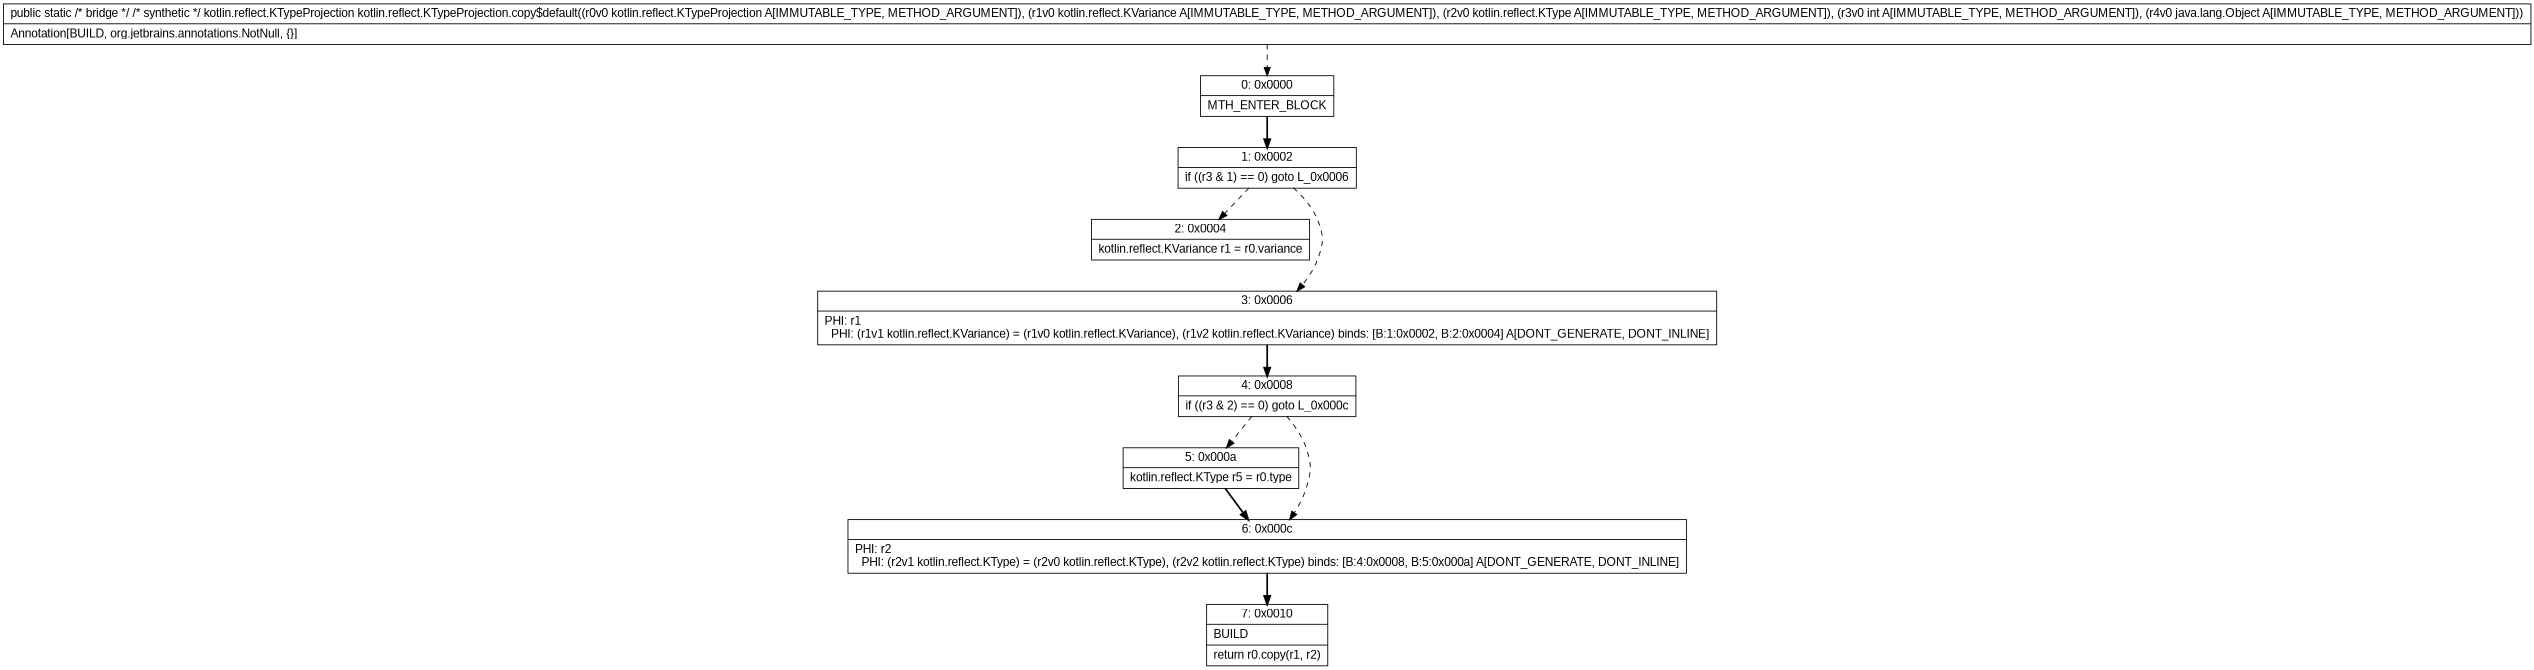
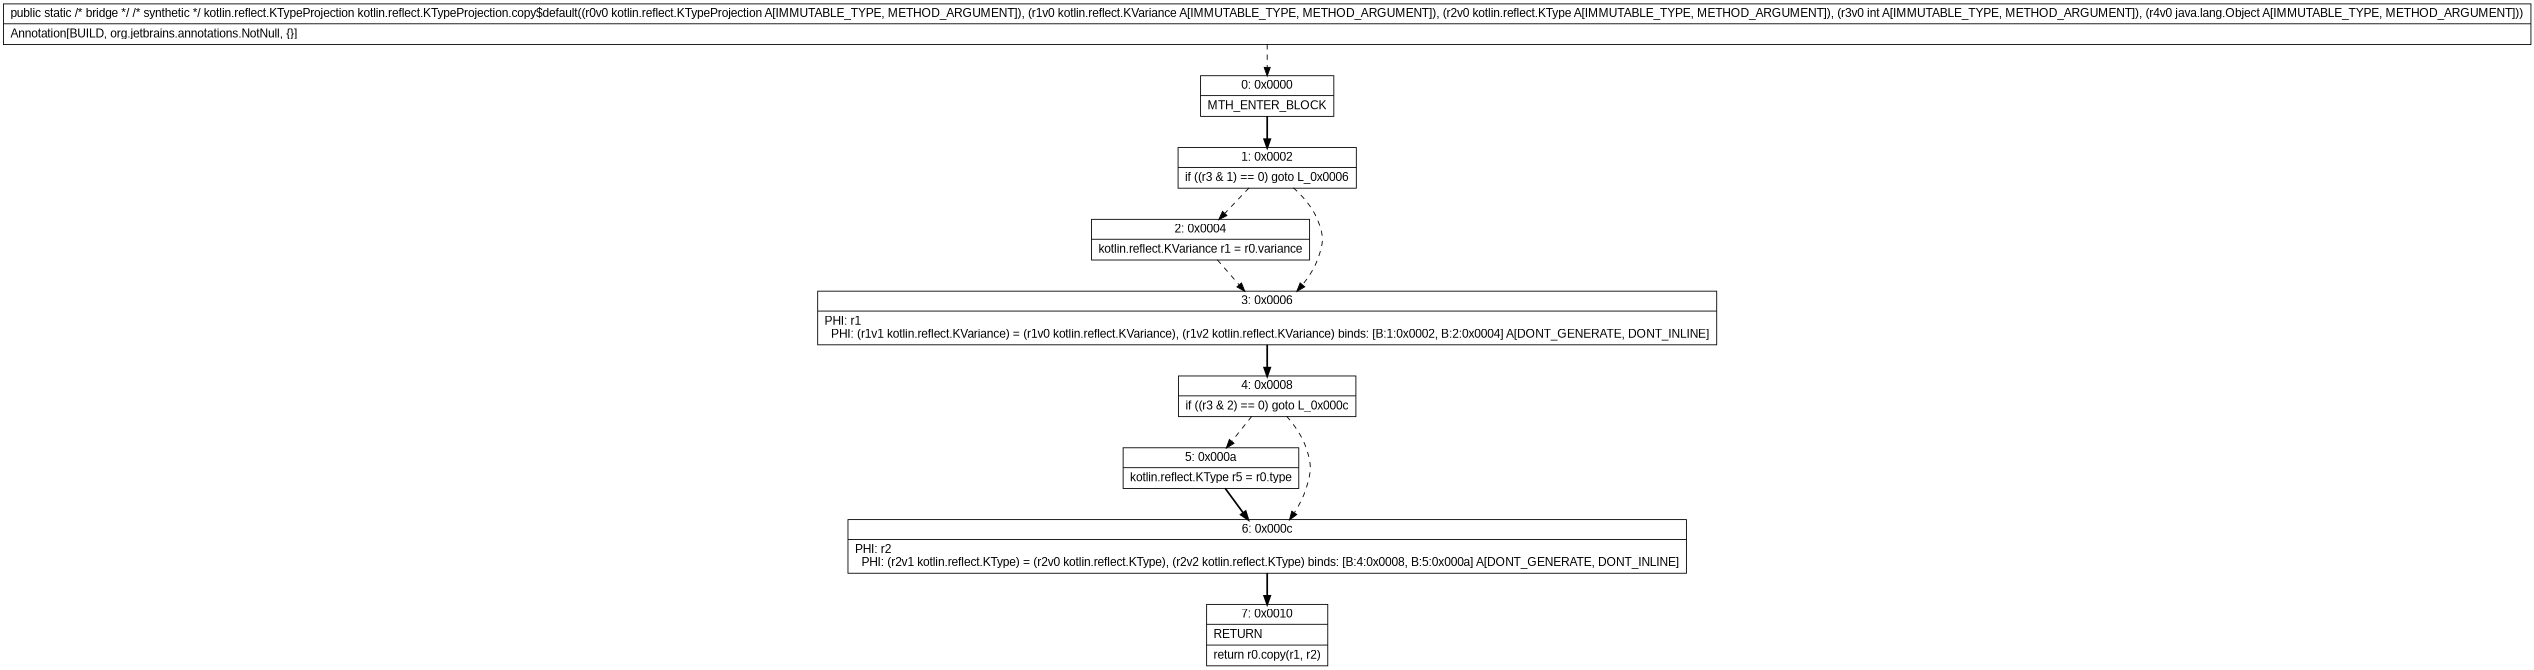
none -> (1228, 272)
(1231, 634) -> (1238, 634)
